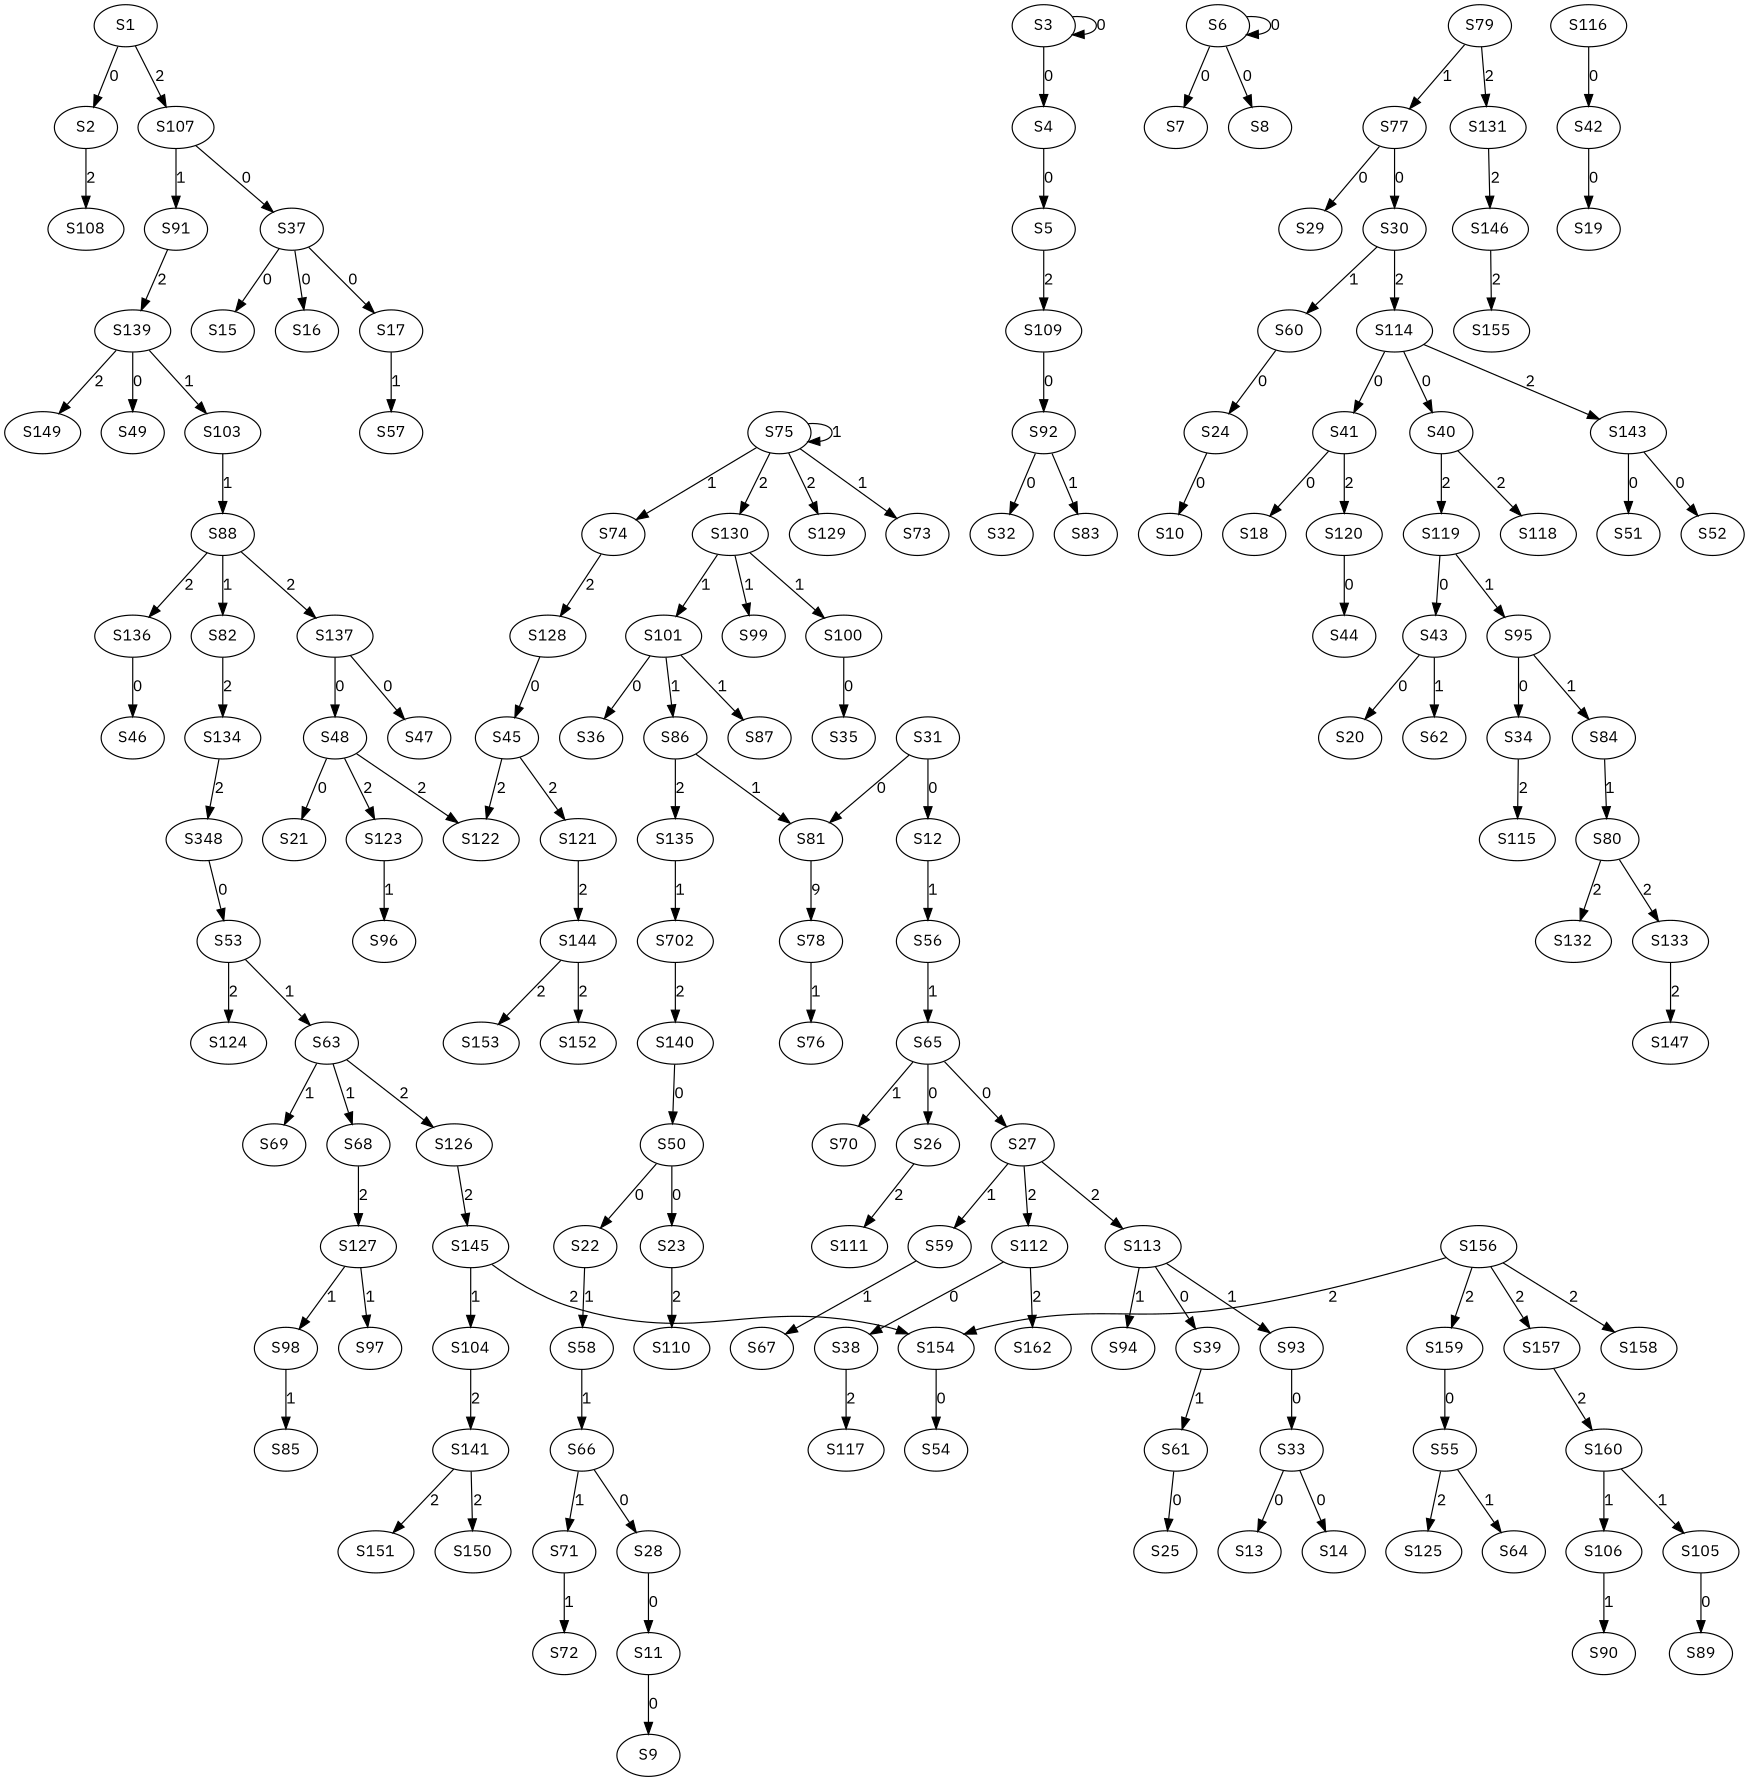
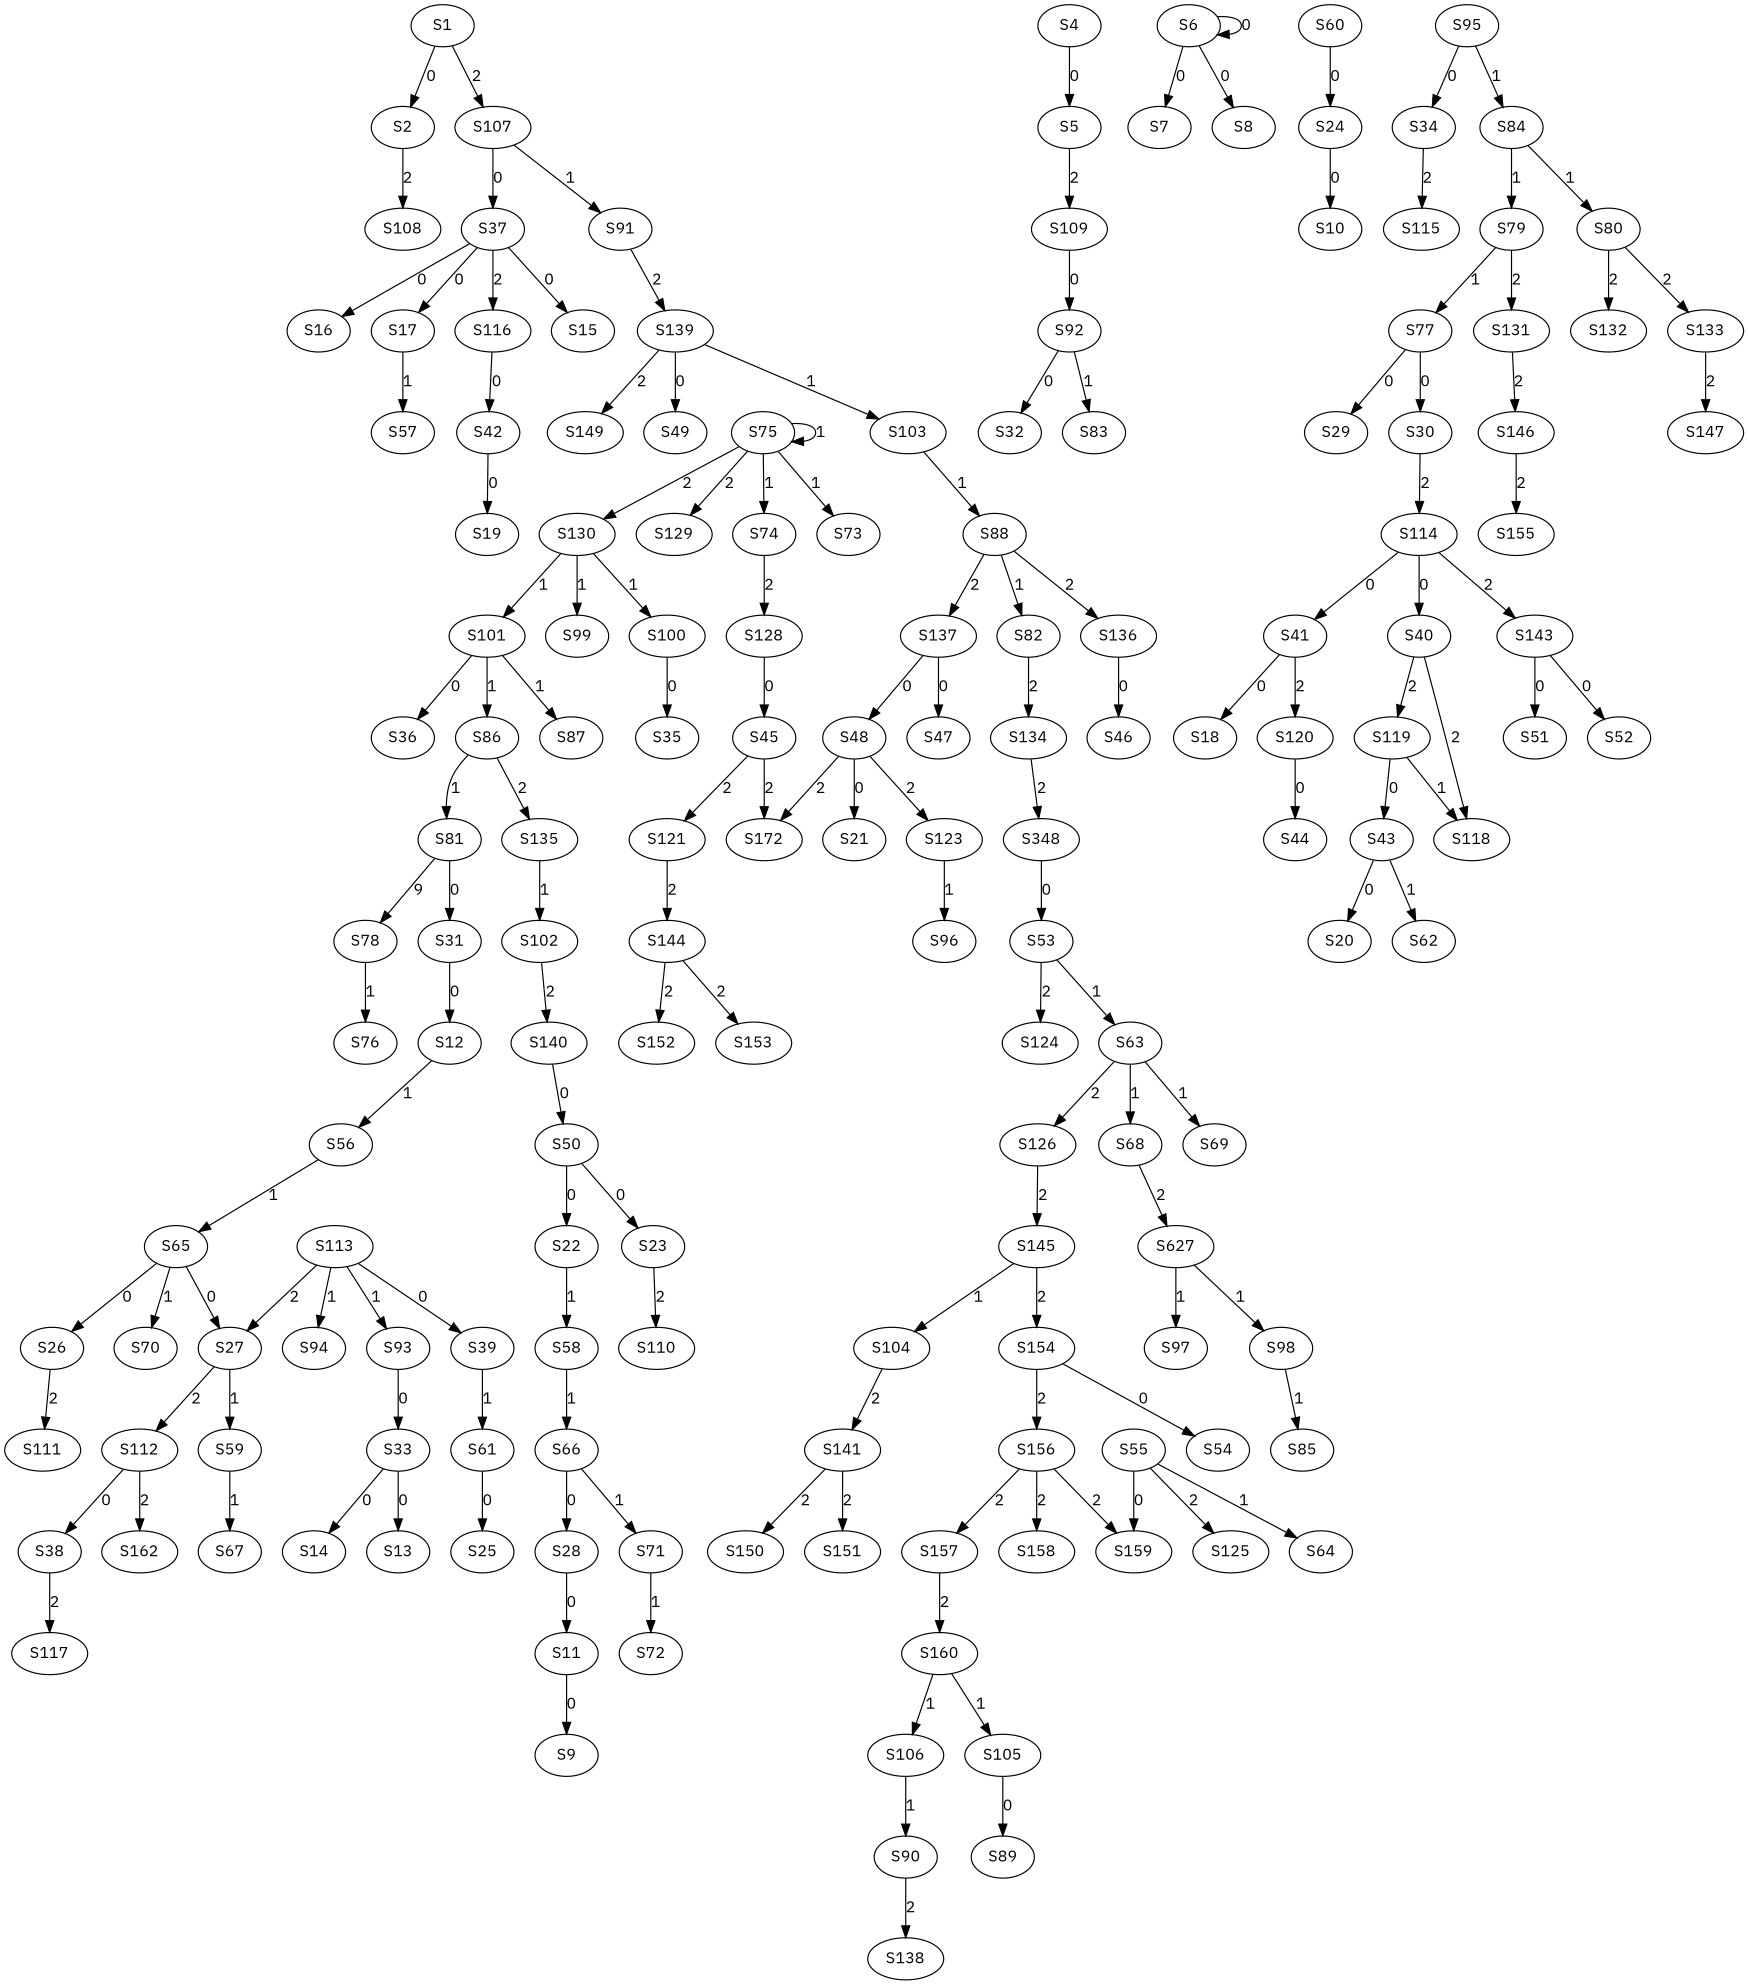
(1044, 26) -> none
none -> (1512, 172)
none -> (493, 274)
(1346, 276) -> none
(1477, 581) -> (1428, 784)
(874, 785) -> (450, 885)
(481, 840) -> (764, 840)
(675, 941) -> (540, 941)
(1078, 1192) -> (286, 1294)
(358, 1247) -> (1176, 1247)
(1213, 1310) -> (1037, 1393)
(1445, 1393) -> (1134, 1495)
none -> (906, 1959)
